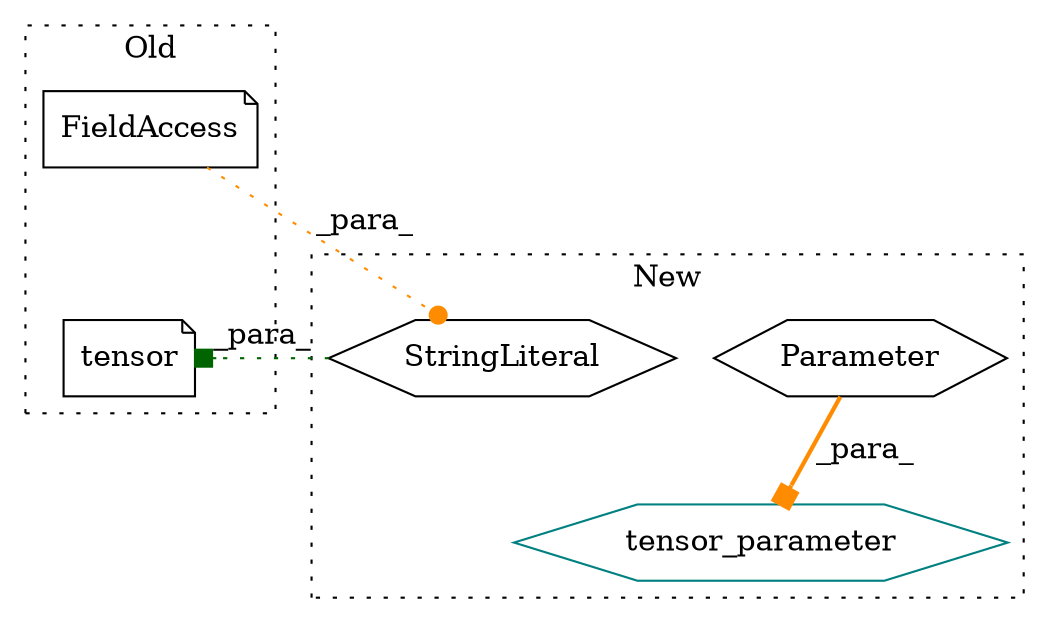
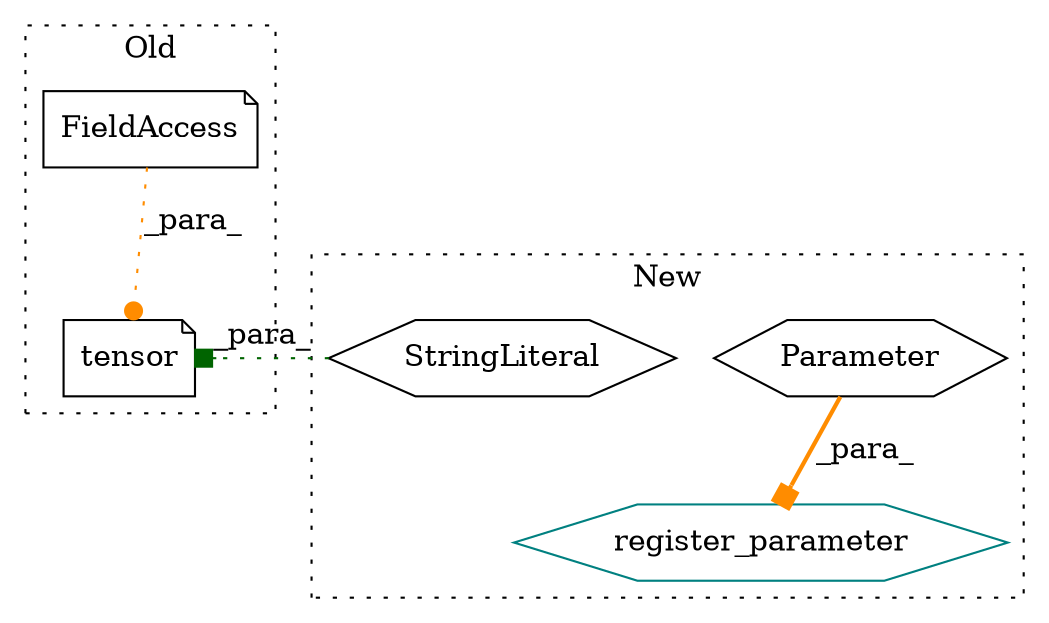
(319, 239) -> (141, 235)
(761, 543) -> (761, 543)
